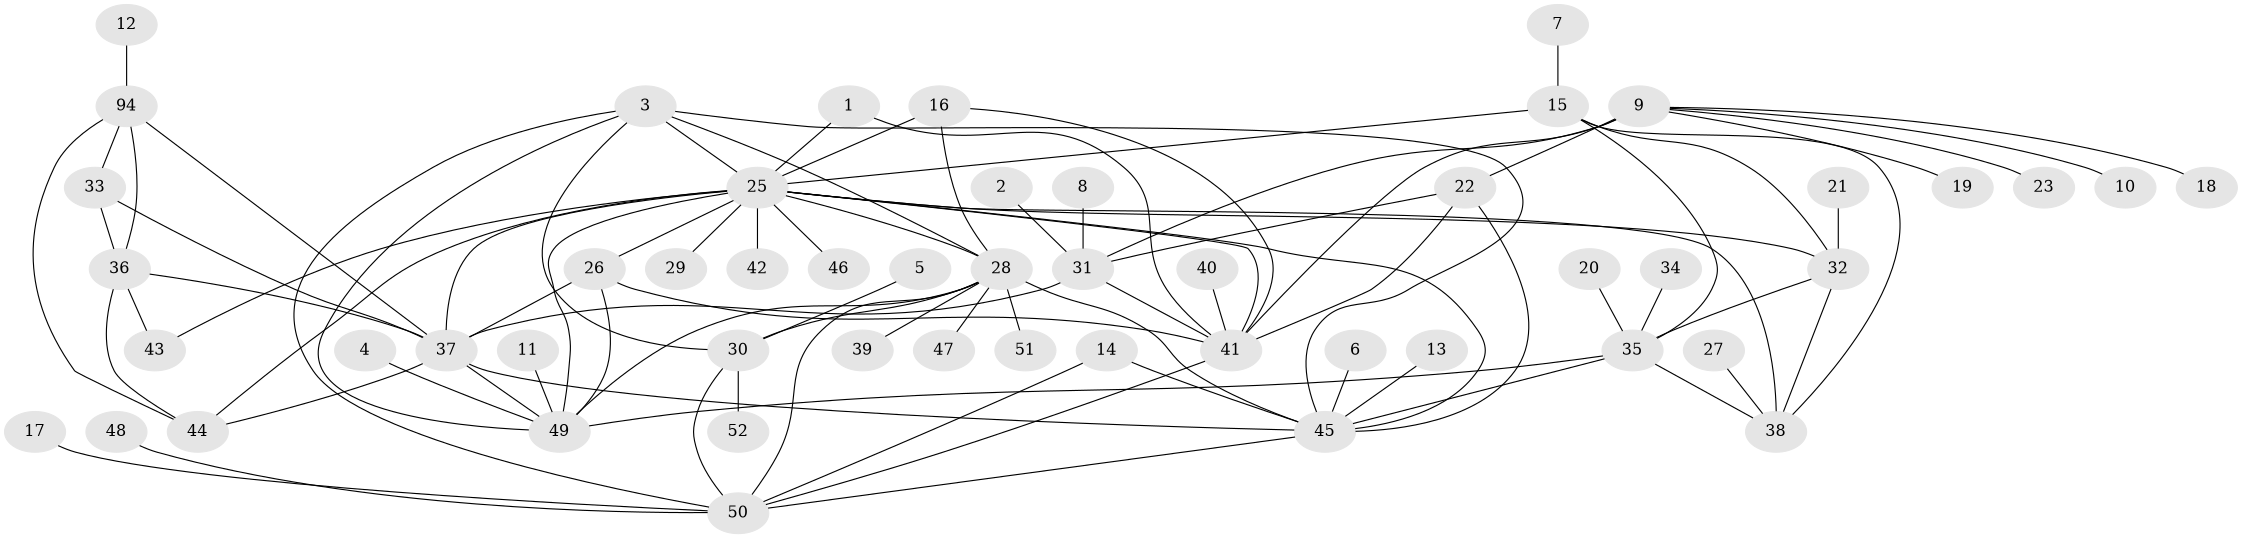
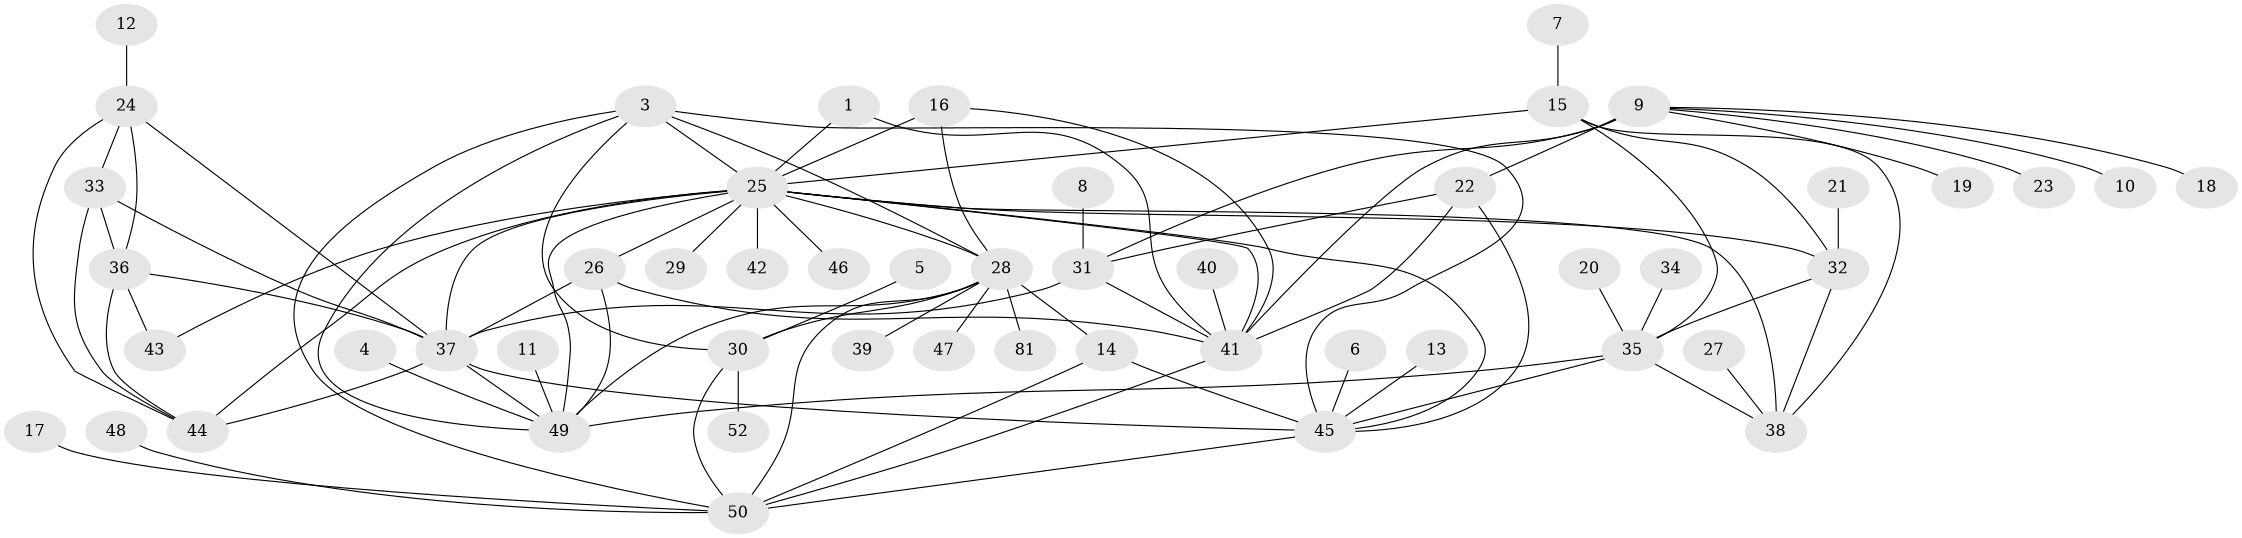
(127, 106) -> (127, 106)
(1002, 188) -> none
none -> (81, 335)
(1165, 346) -> (1054, 310)
(1025, 350) -> (1025, 350)
